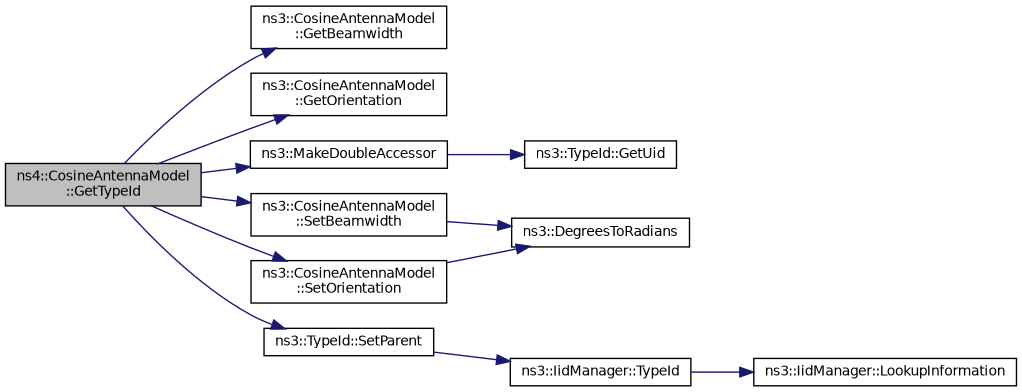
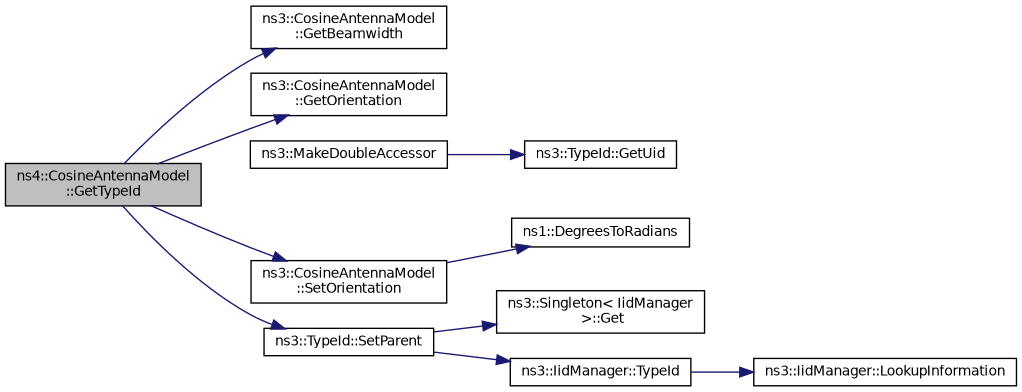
(219, 171) -> none
(349, 215) -> none
(601, 233) -> (601, 233)
none -> (601, 312)
